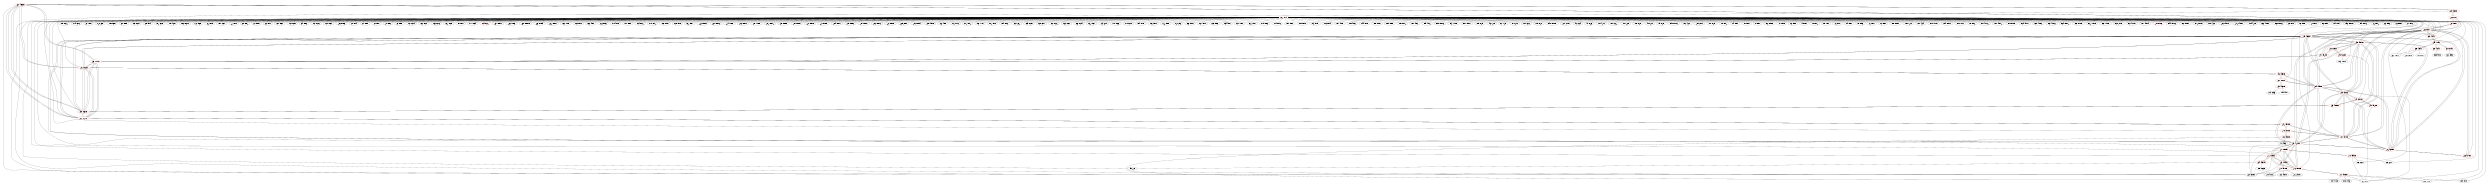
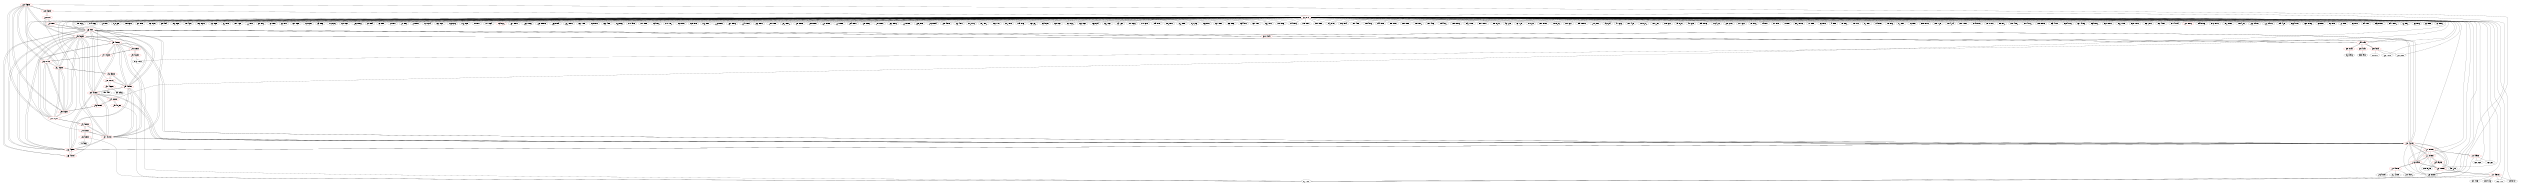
none -> (1543, 24)
